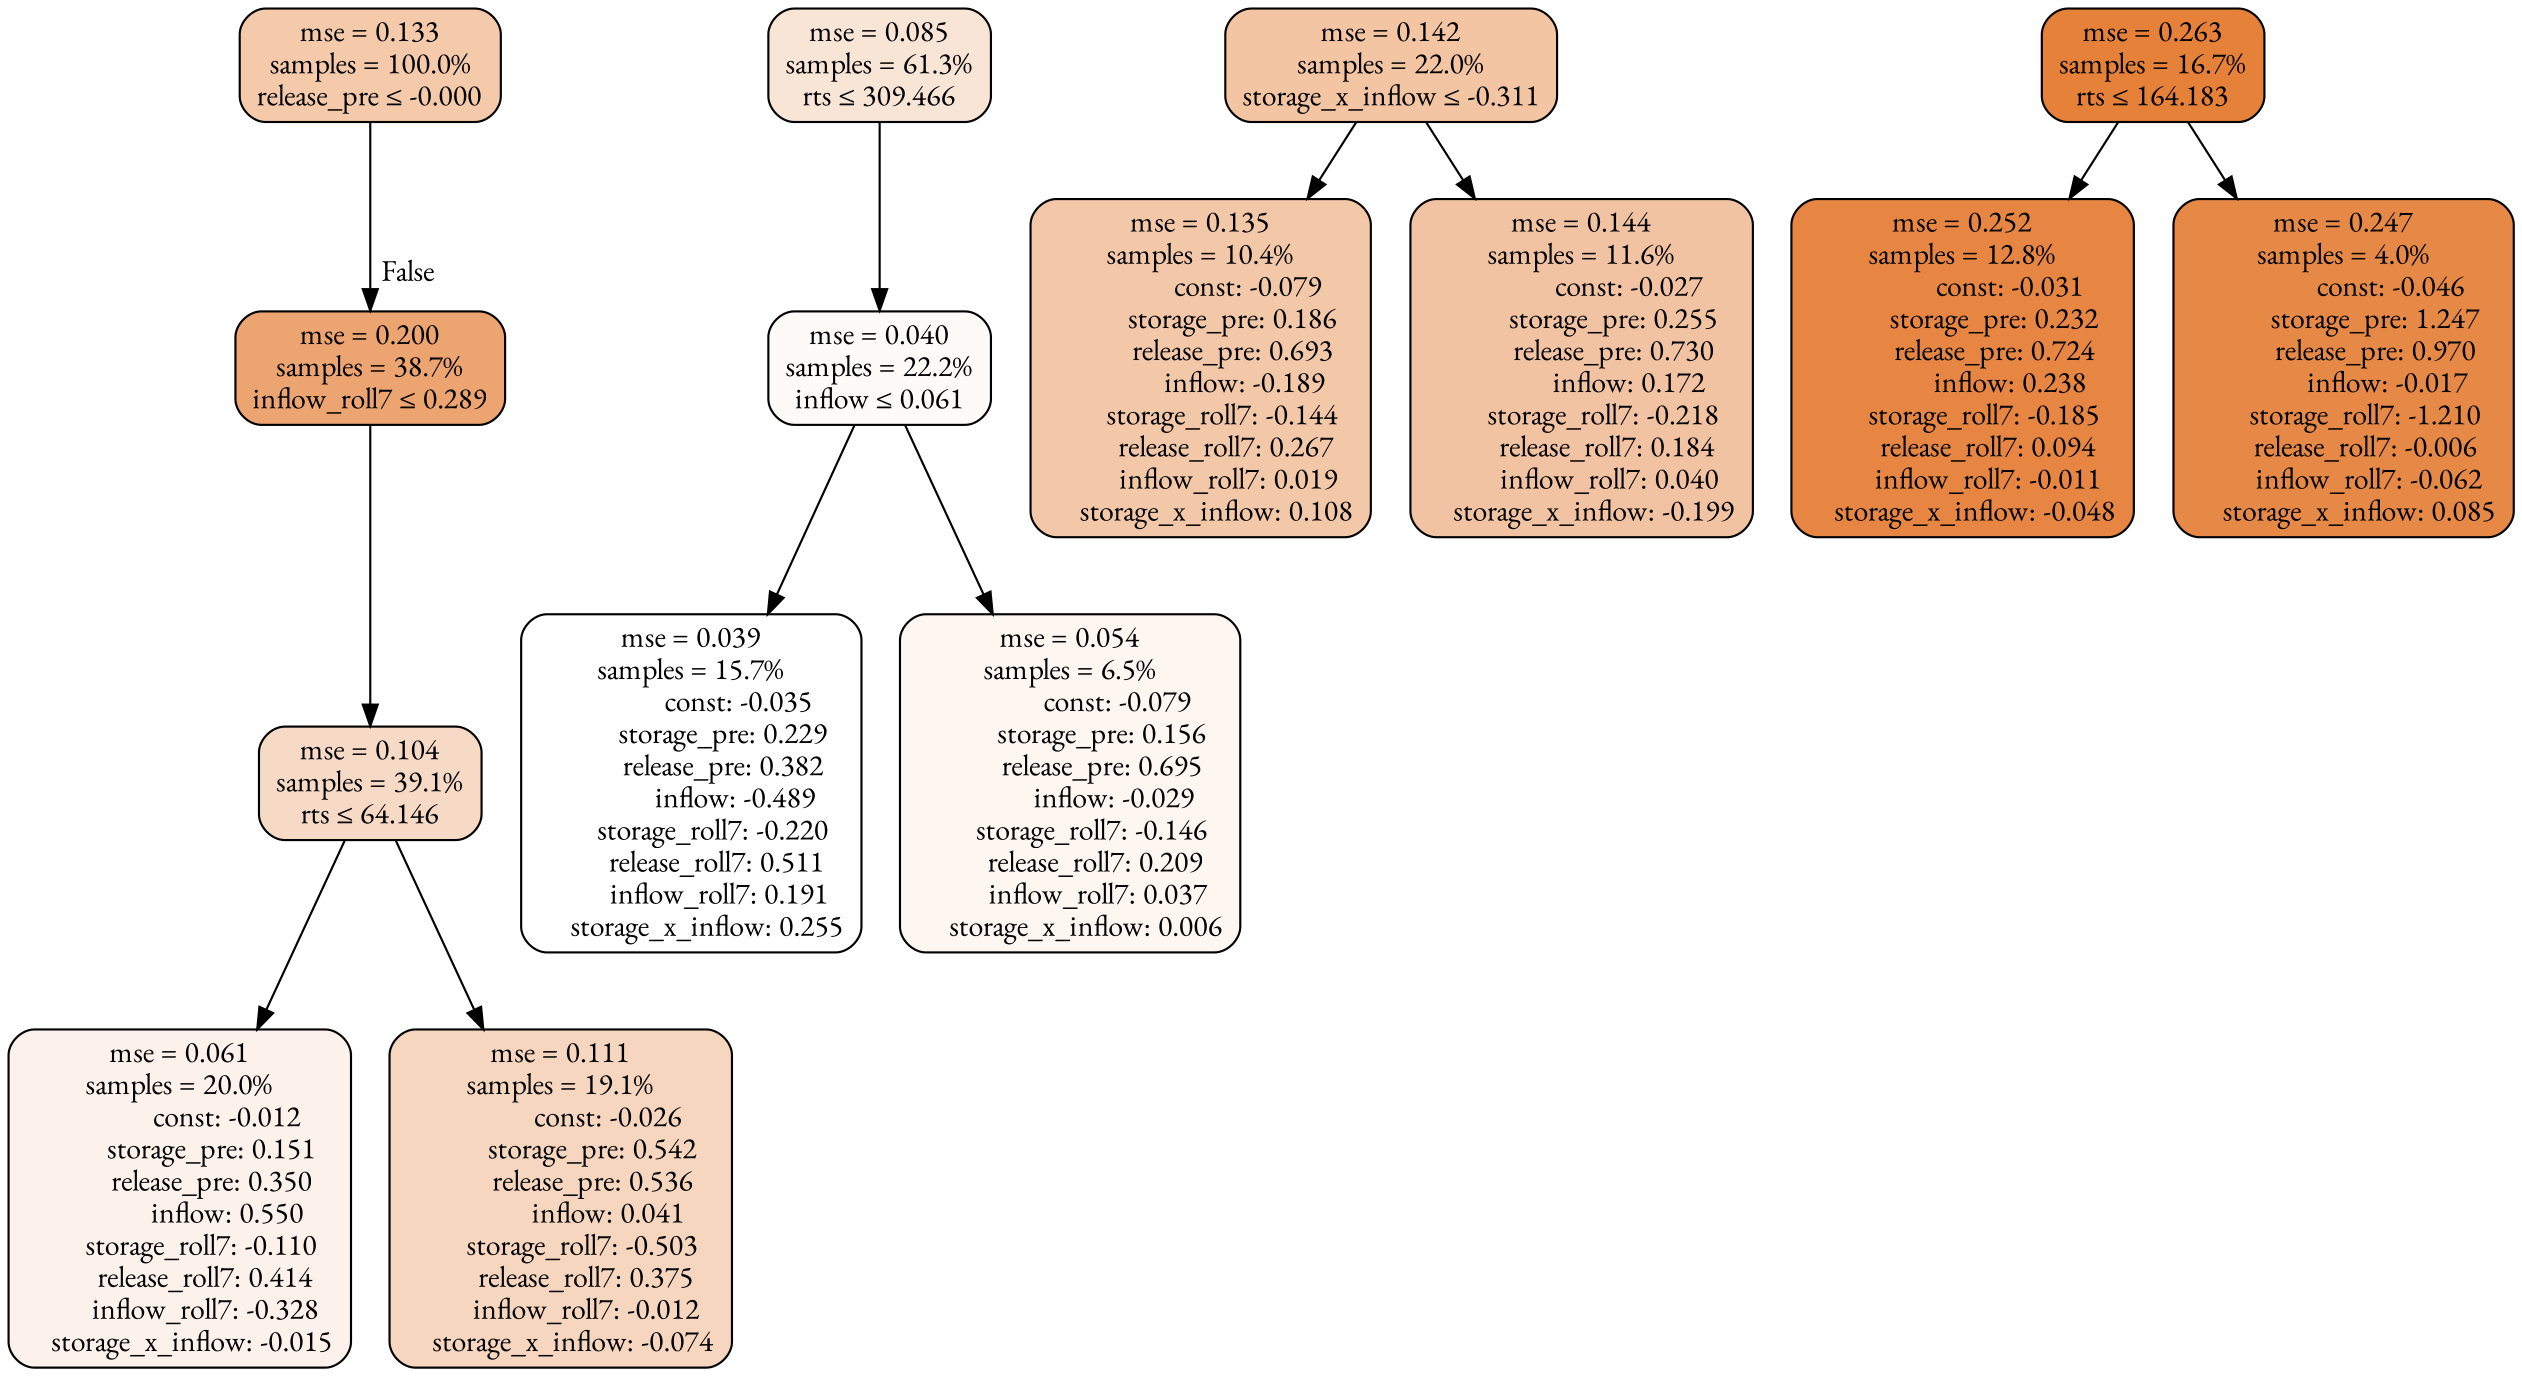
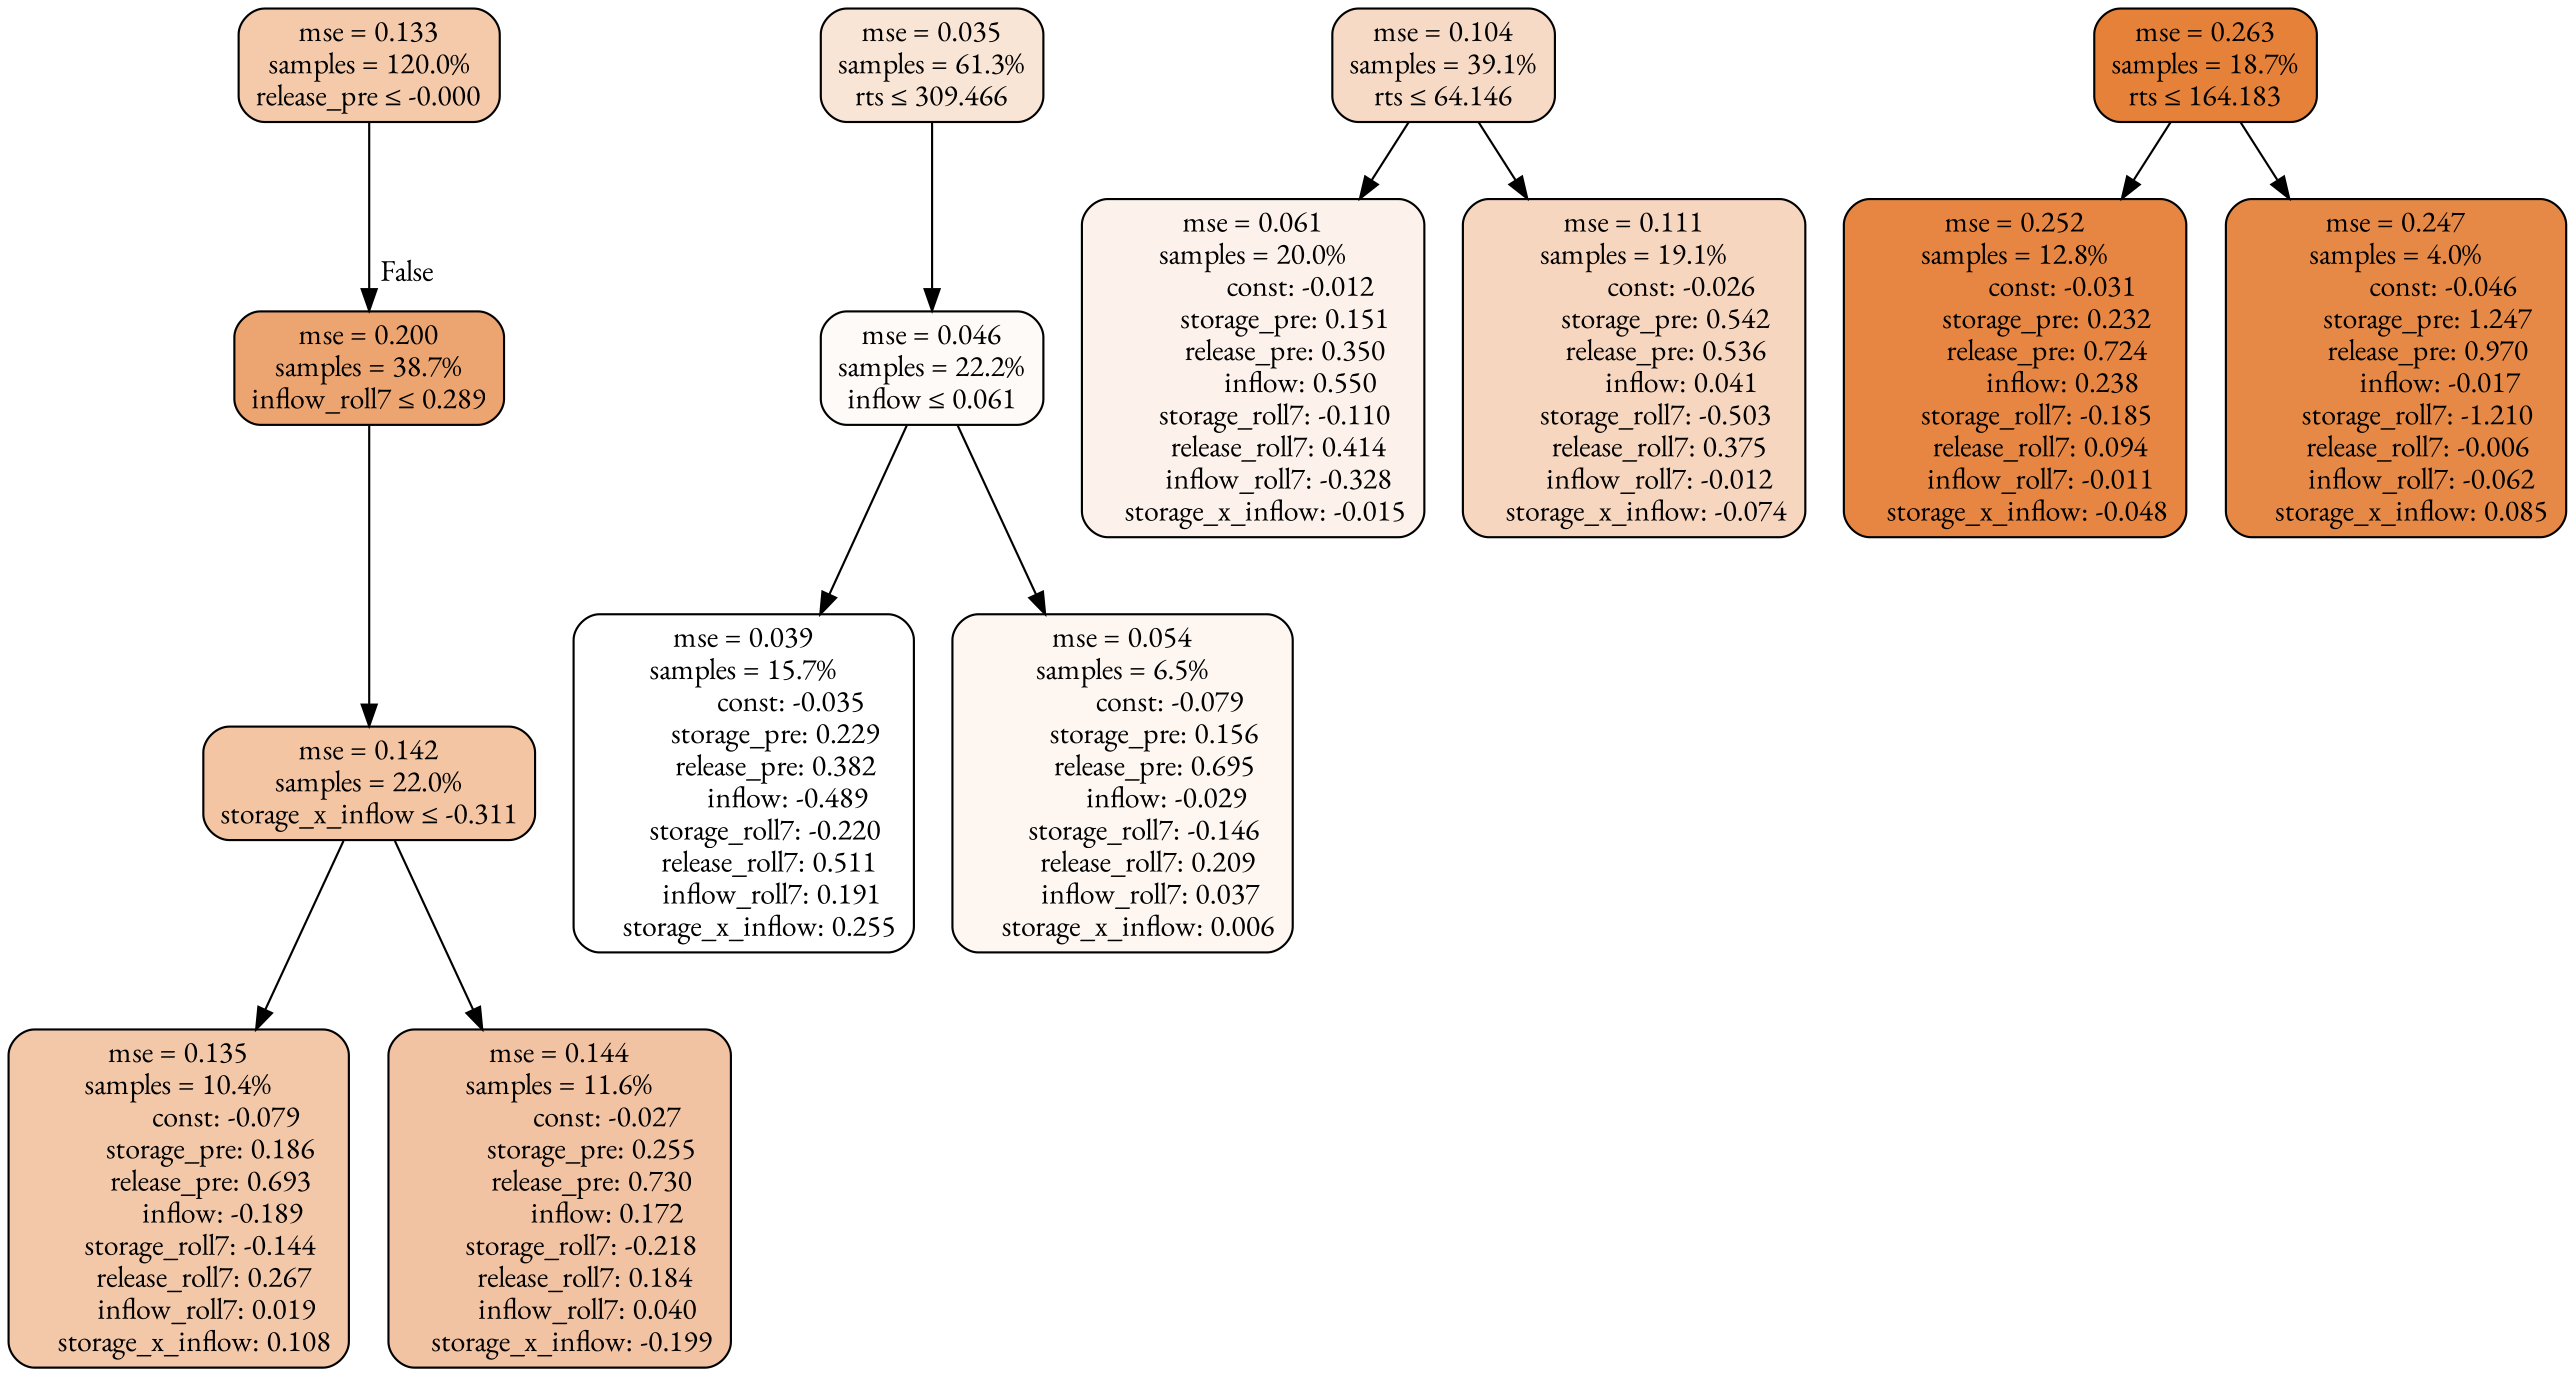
(370, 65) -> (369, 65)
(880, 65) -> (932, 65)
(2153, 65) -> (2206, 65)
(880, 368) -> (932, 368)
(370, 565) -> (369, 565)
